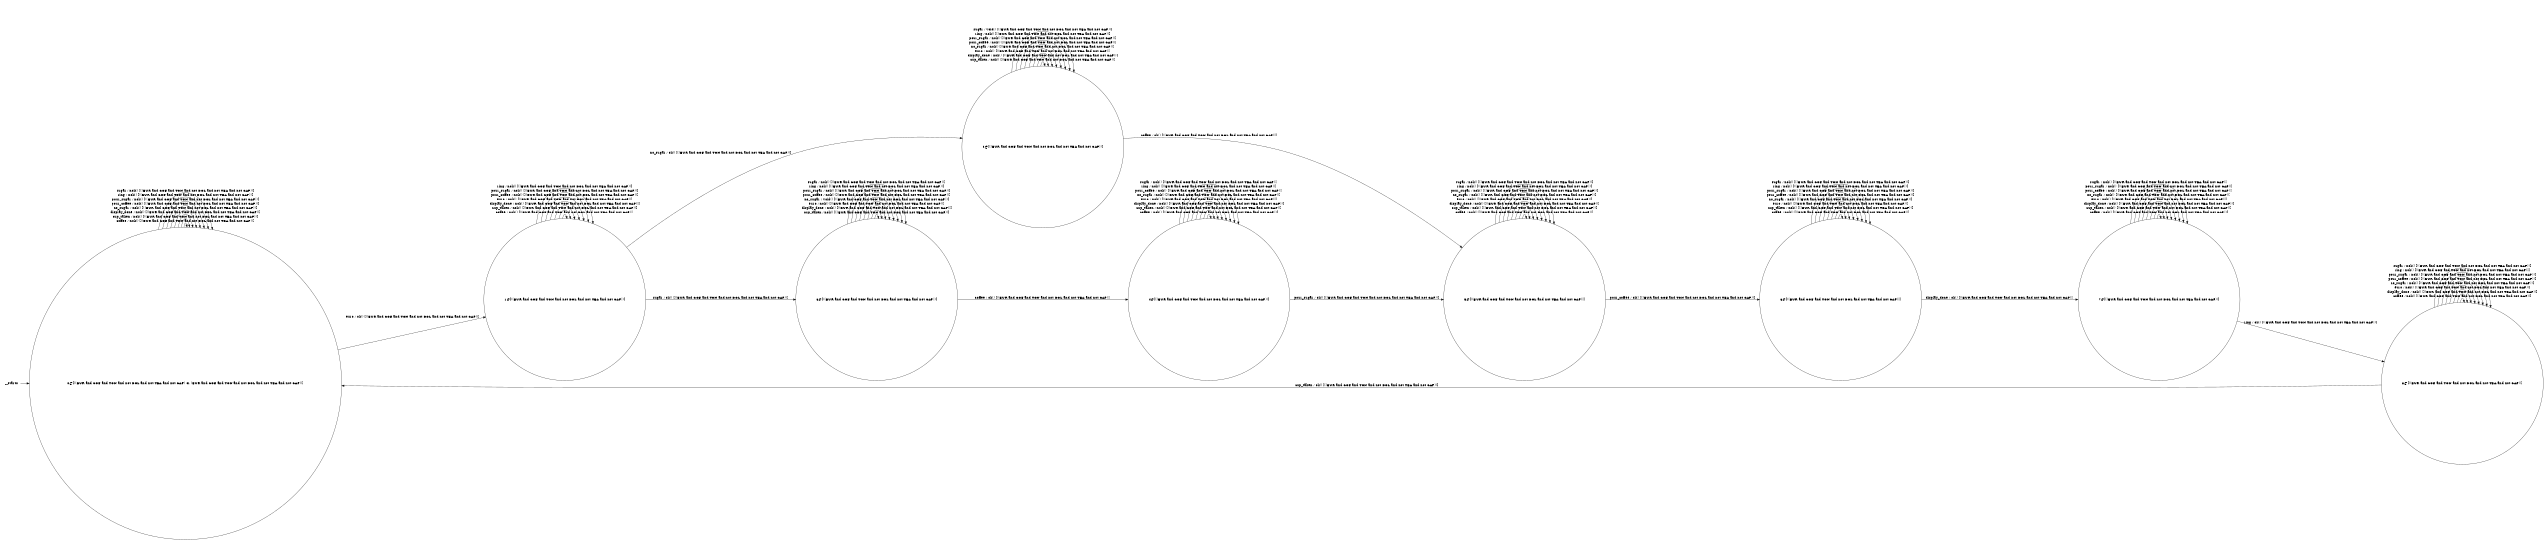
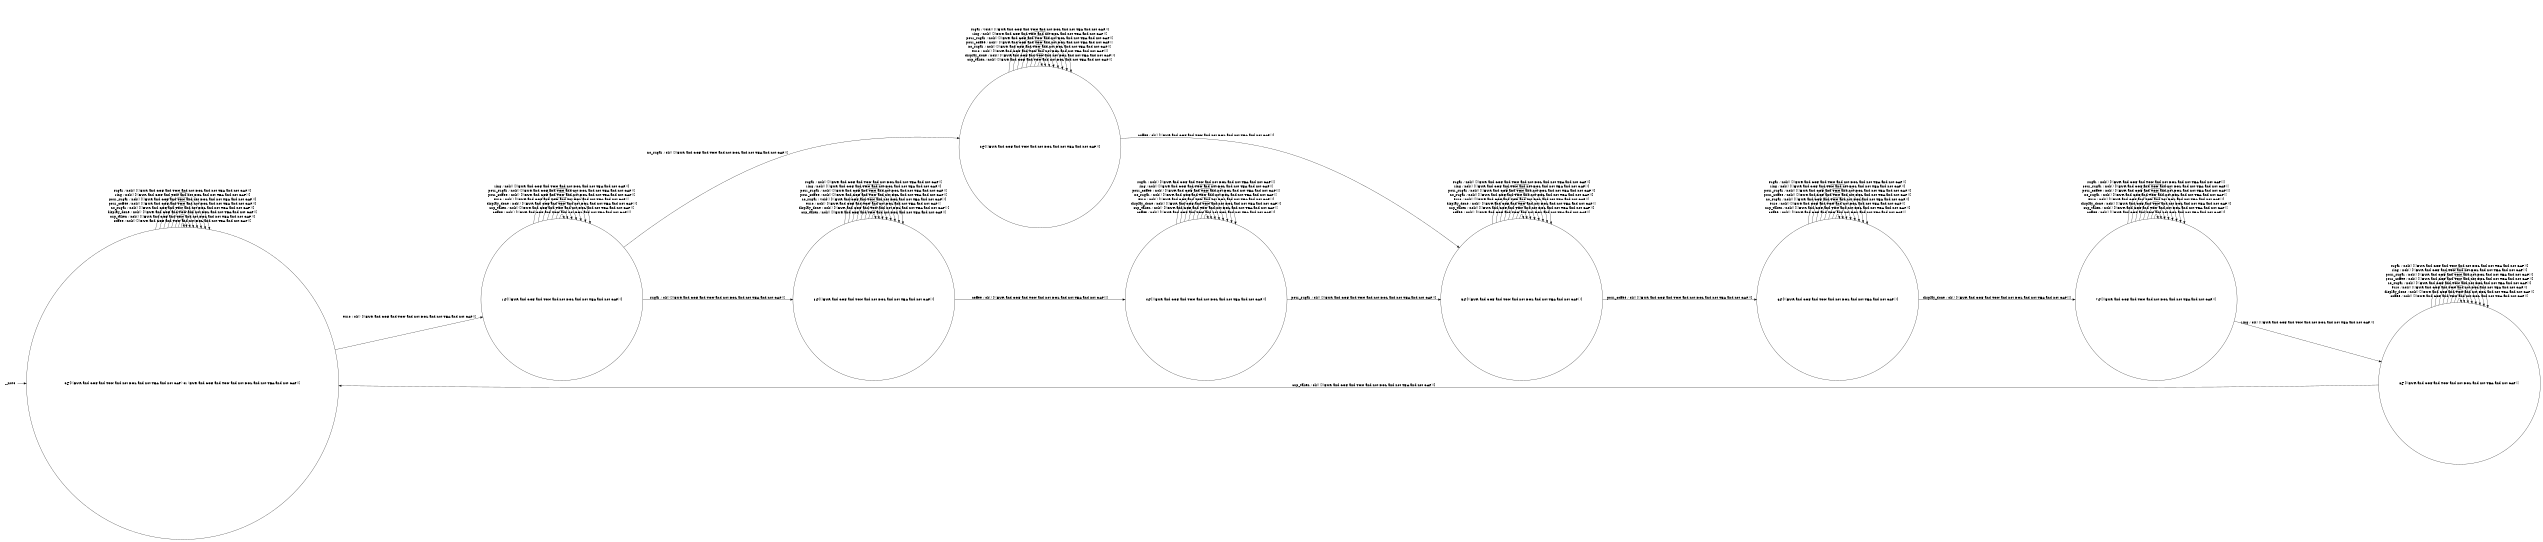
(12, 383) -> (10, 383)
